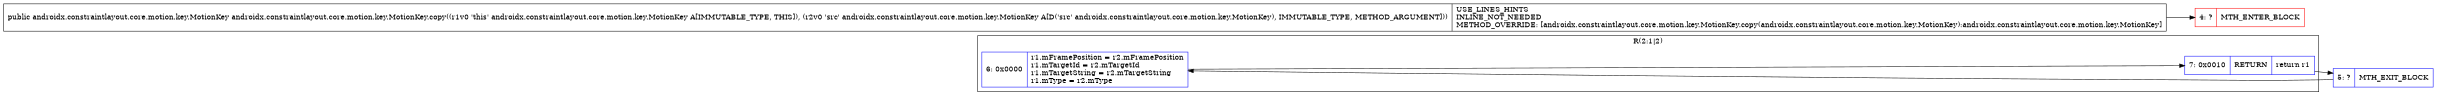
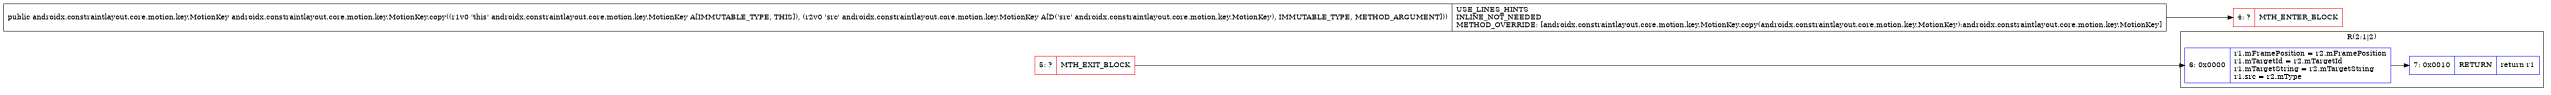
(2322, 72) -> none
(2383, 78) -> (1085, 65)
(1072, 81) -> (2268, 77)
